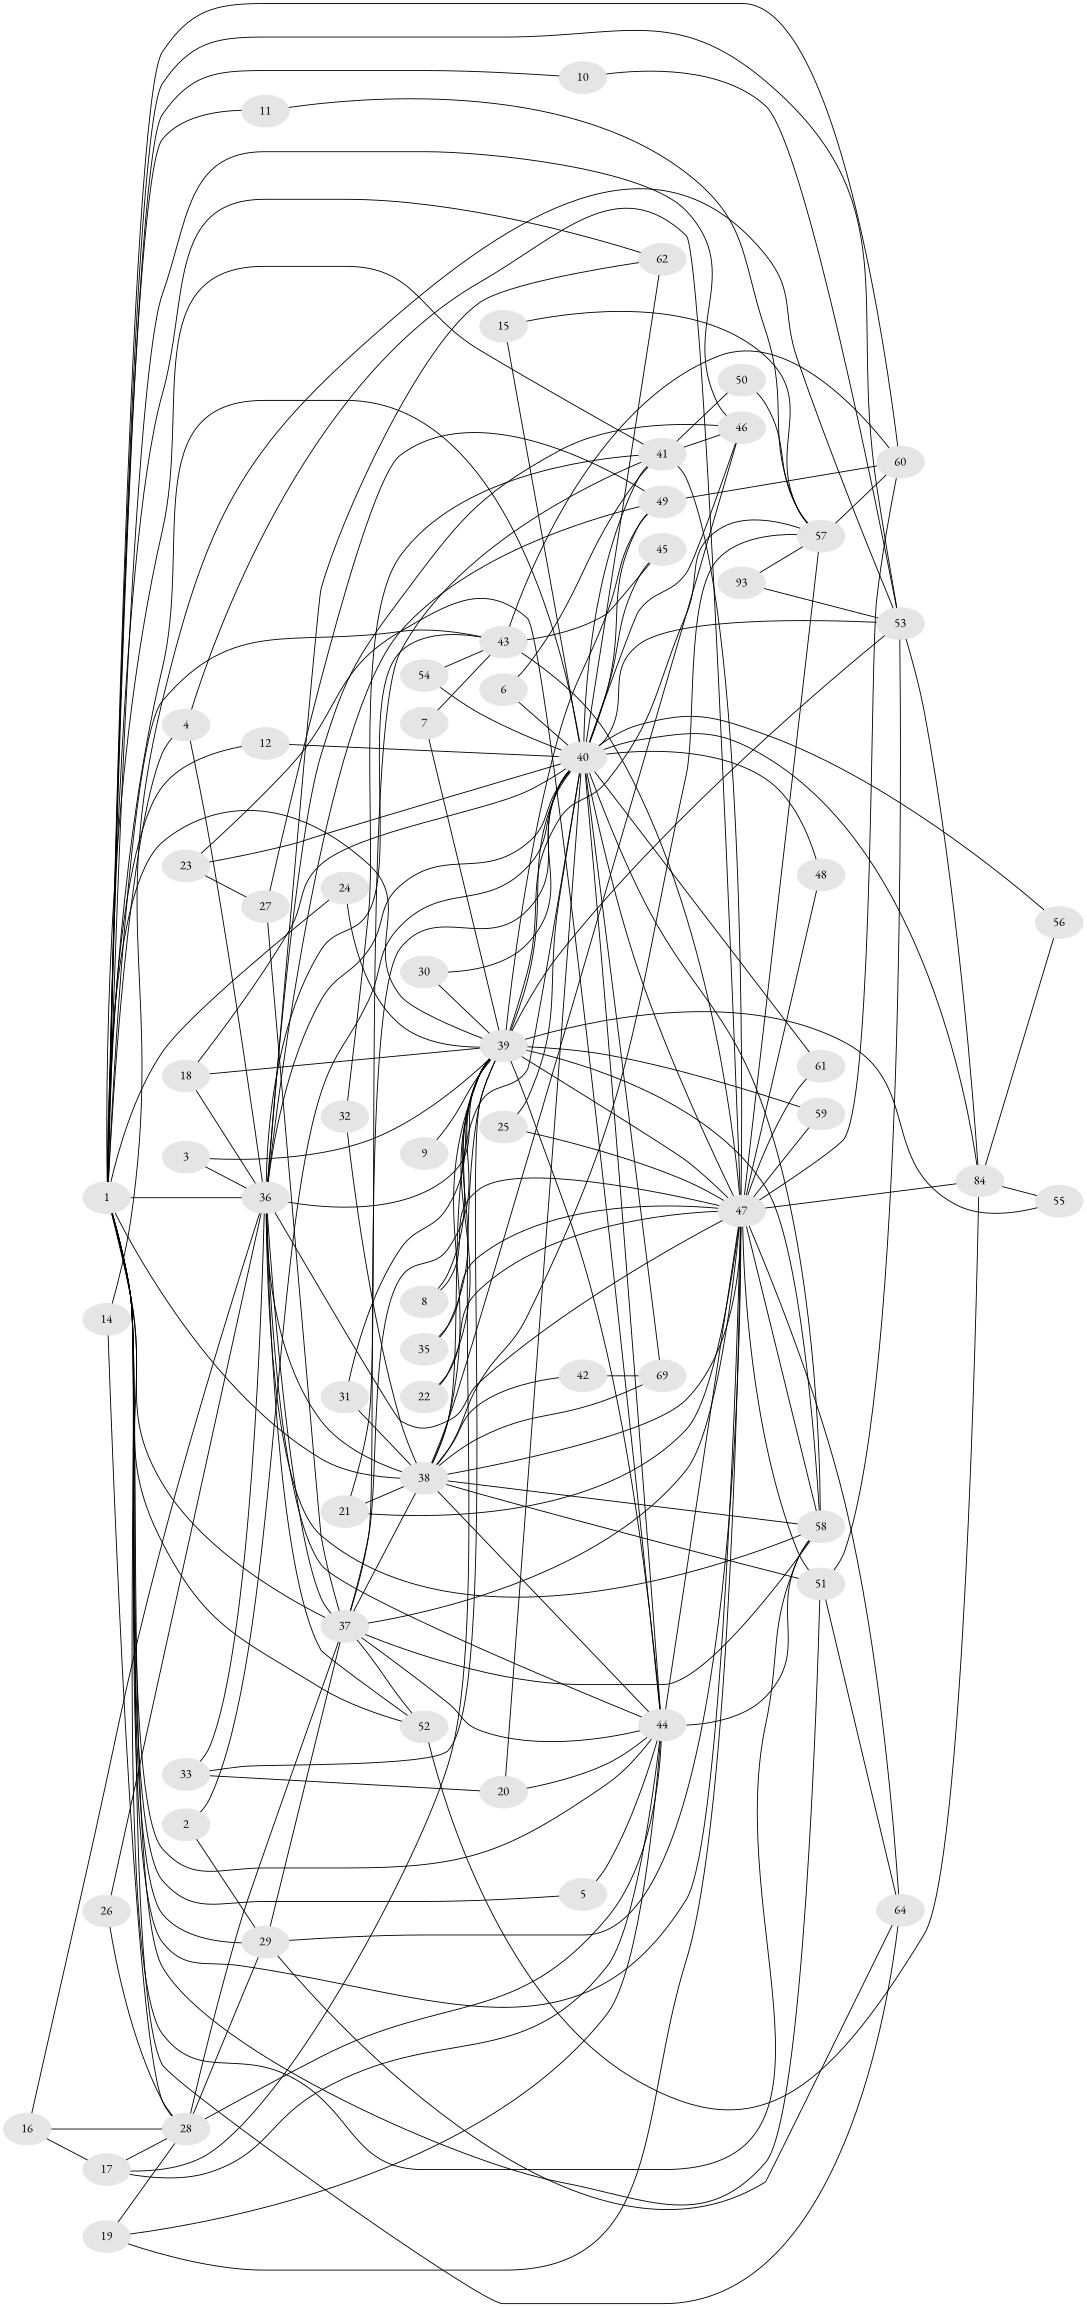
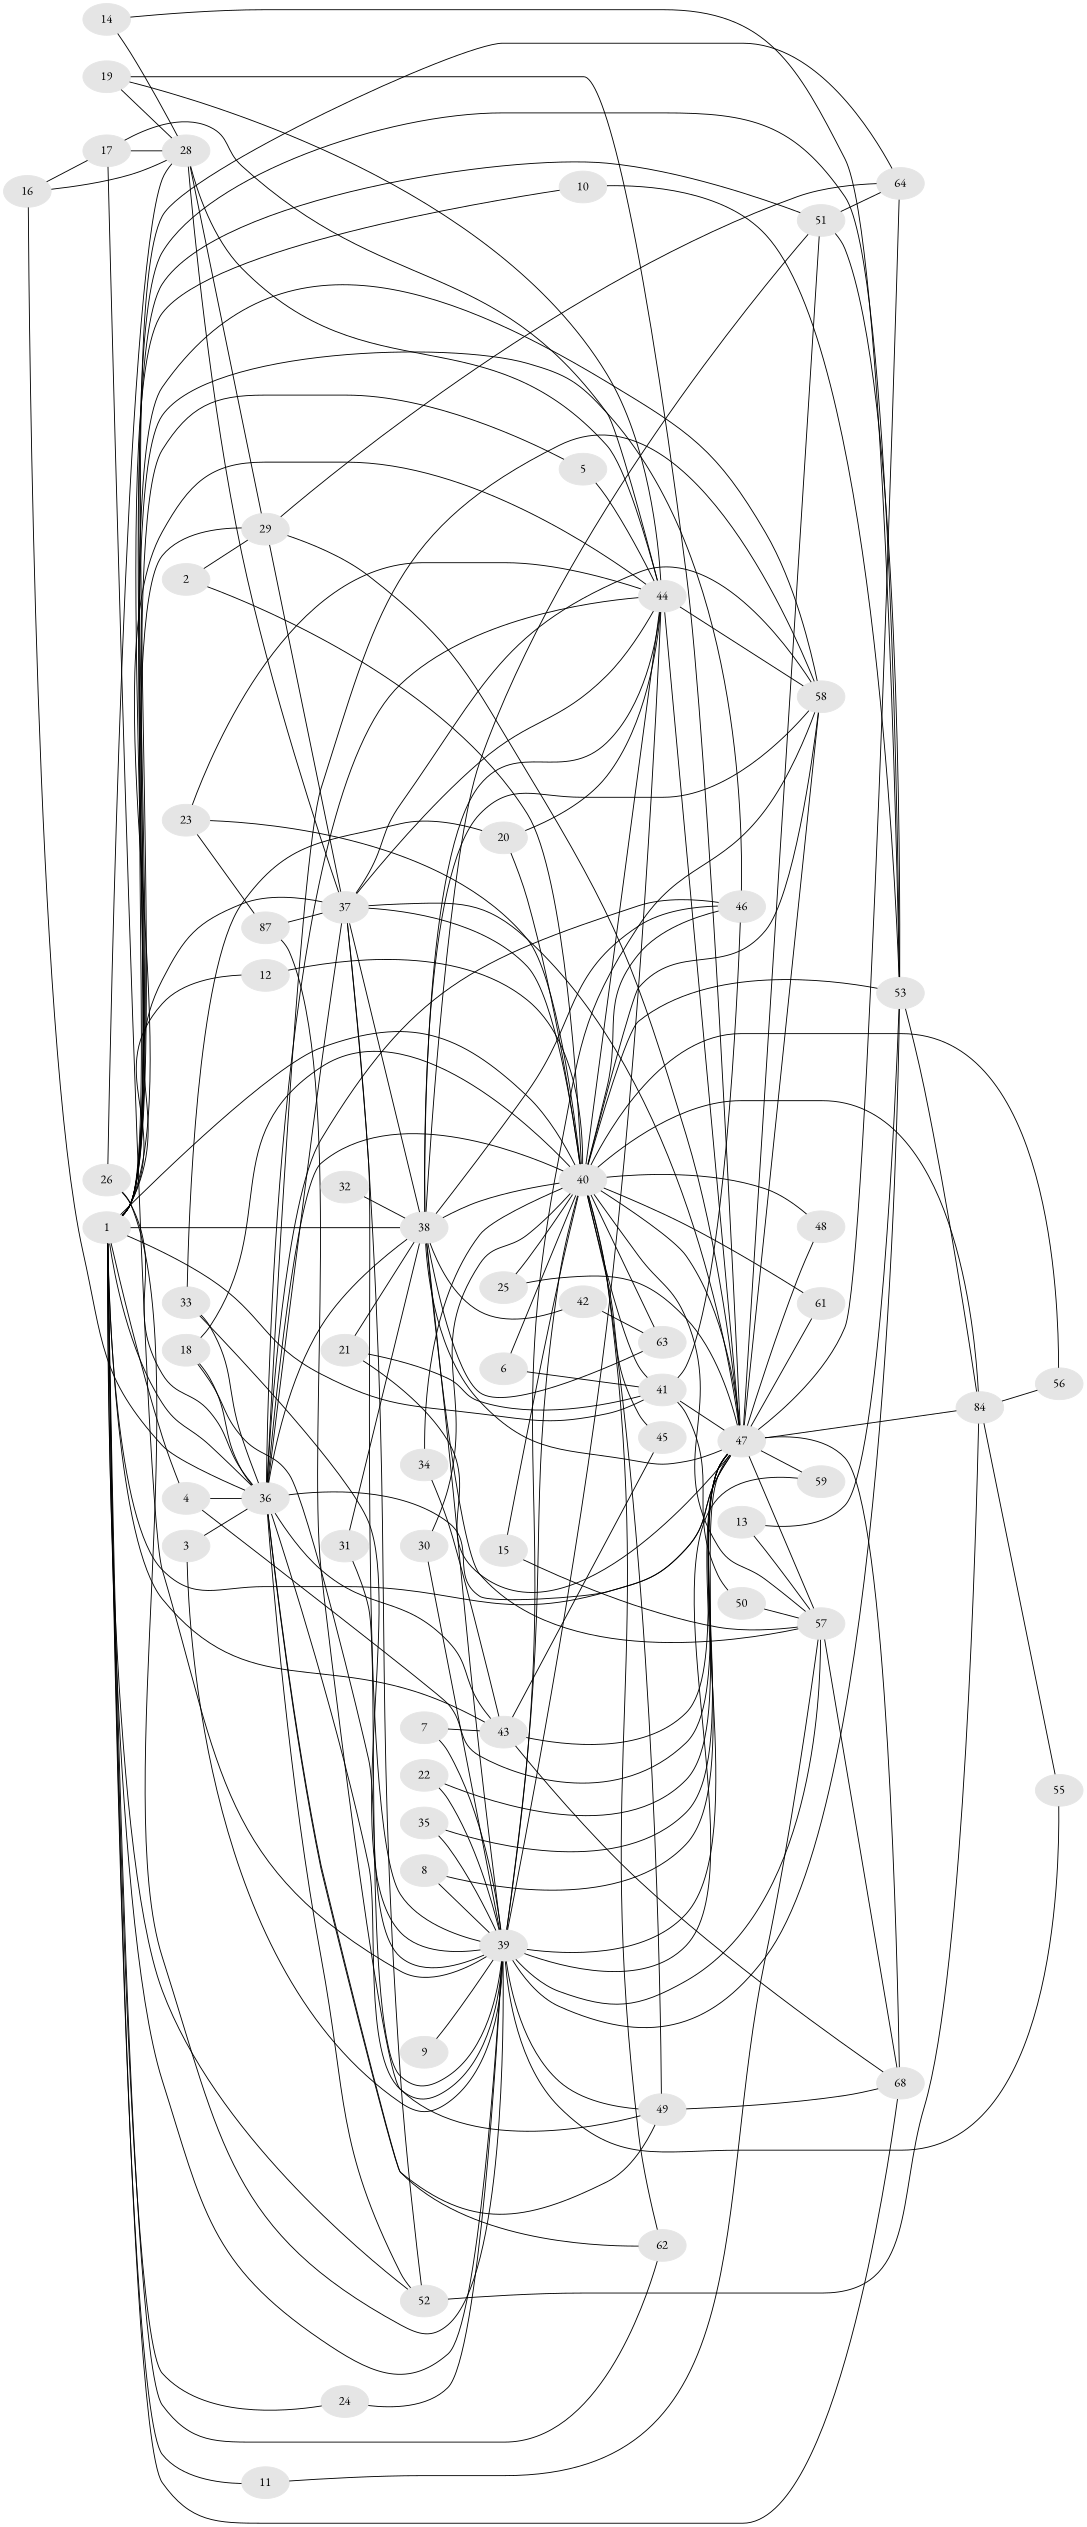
(900, 462) -> (900, 2083)
(742, 583) -> (742, 1522)
(424, 676) -> (424, 1465)
(370, 714) -> none
(265, 907) -> (265, 928)
(662, 1376) -> (662, 1342)
none -> (700, 1399)
none -> (178, 2008)
